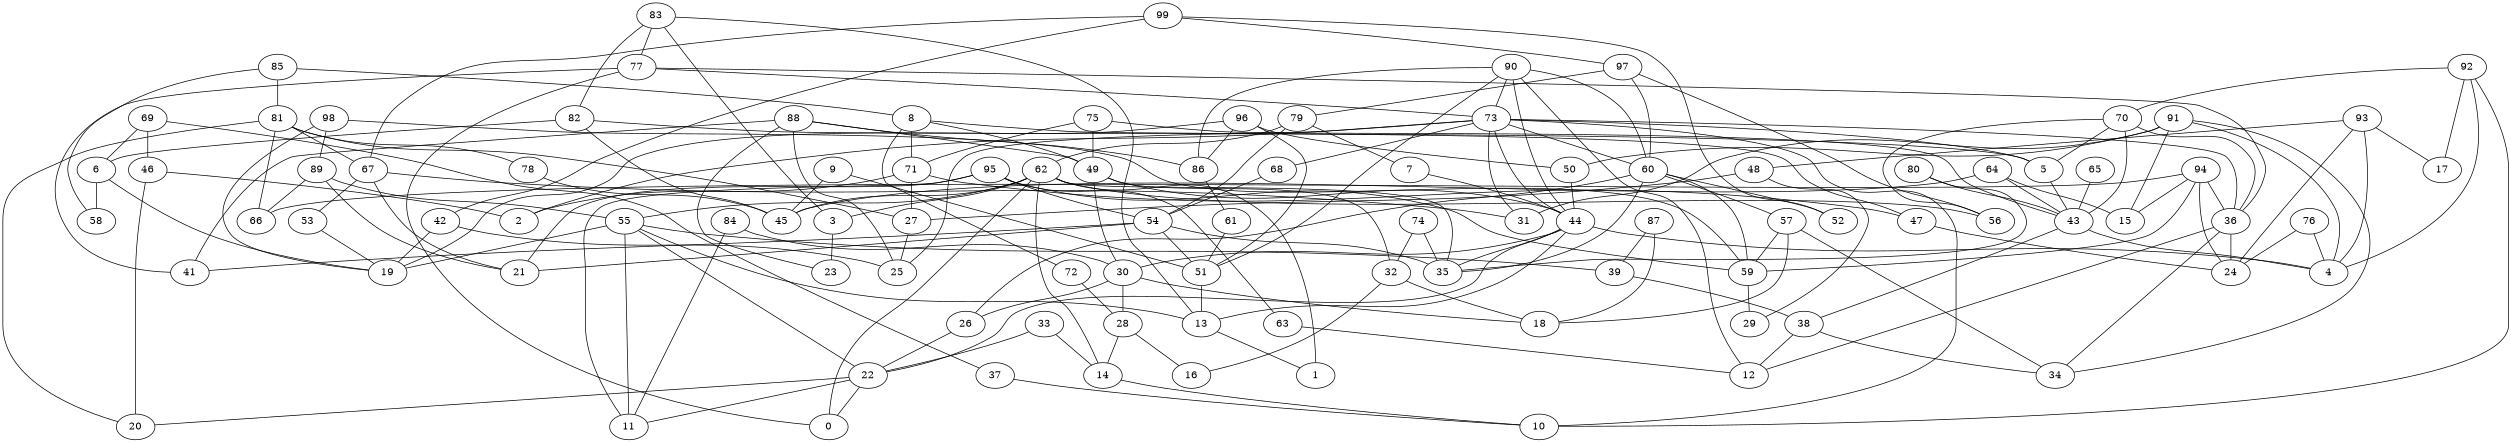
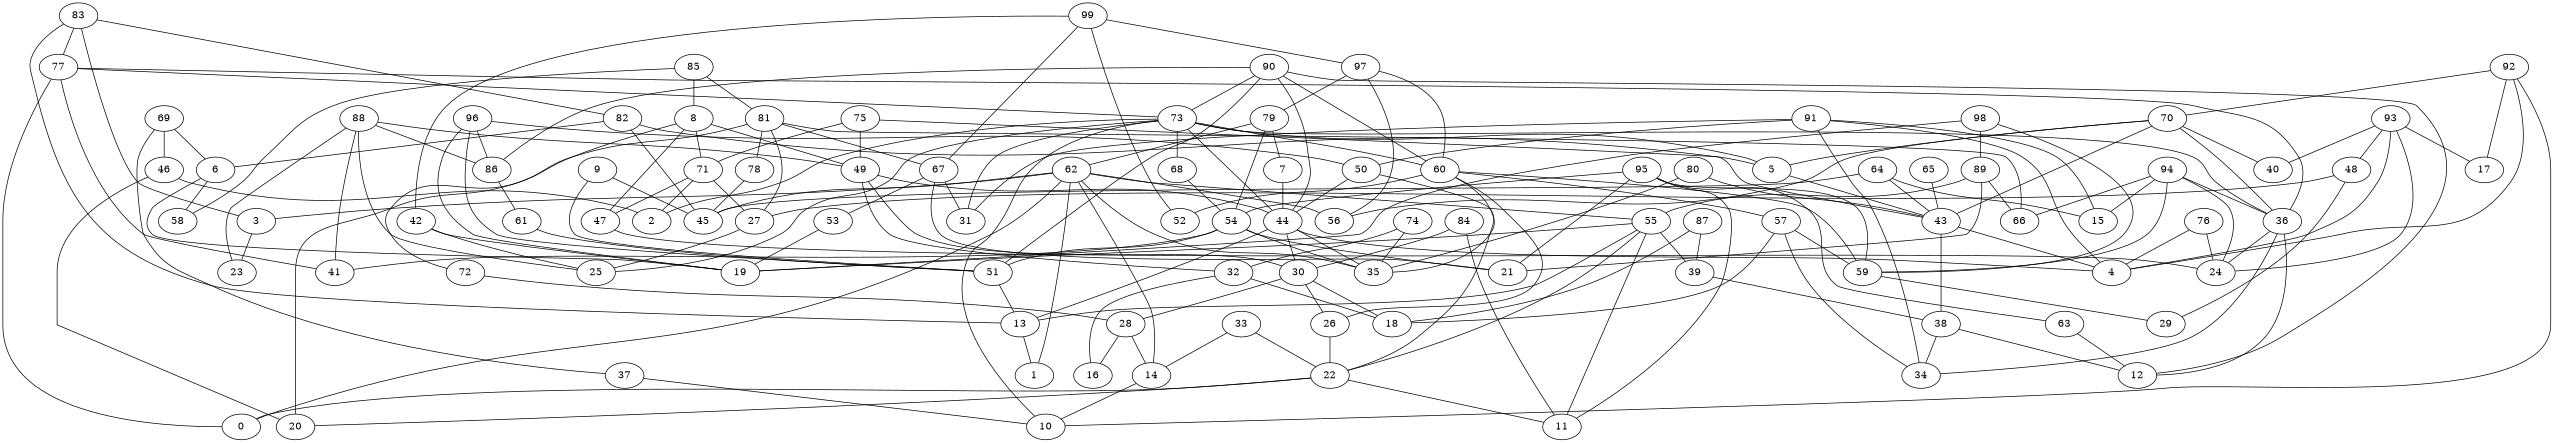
none -> (2273, 170)
(1225, 299) -> (1479, 264)
